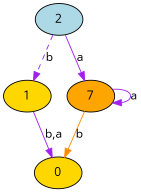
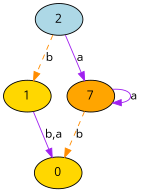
(45, 54) -> (45, 54)
(76, 130) -> (76, 130)
